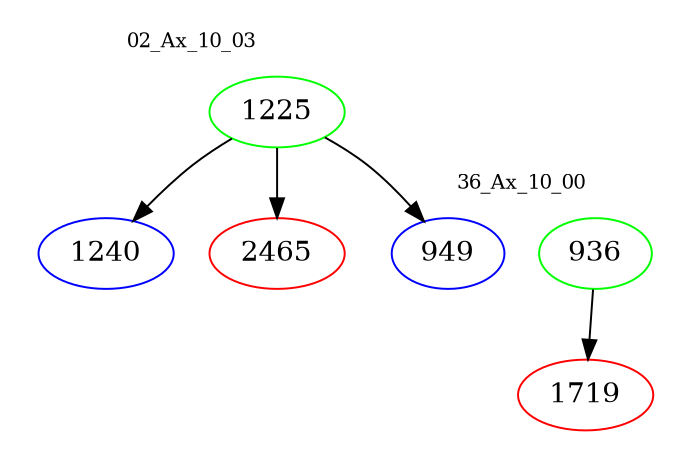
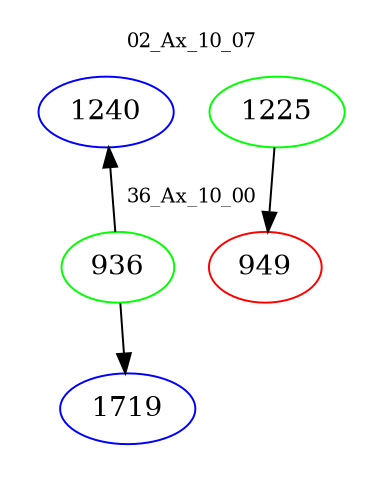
(192, 42) -> (192, 42)
(187, 169) -> (113, 200)
(277, 254) -> none
(448, 254) -> (265, 267)
(586, 395) -> (128, 409)
